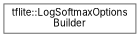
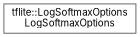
(70, 19) -> (70, 19)
